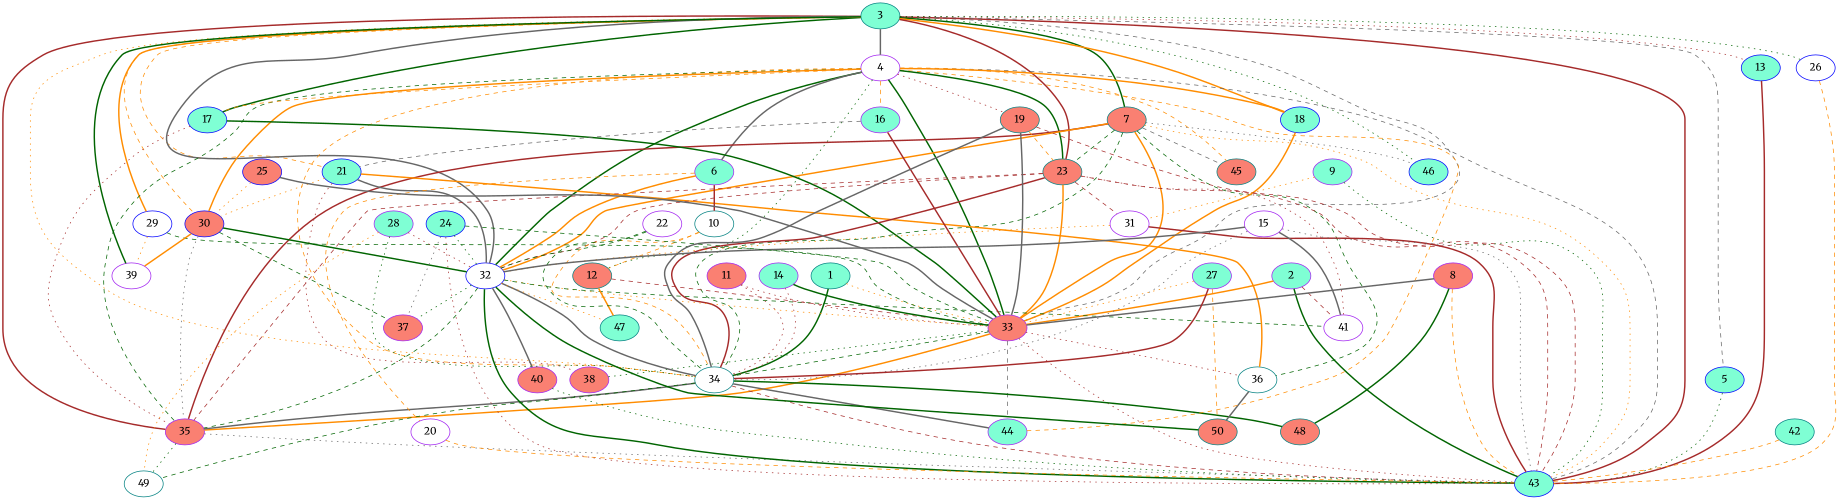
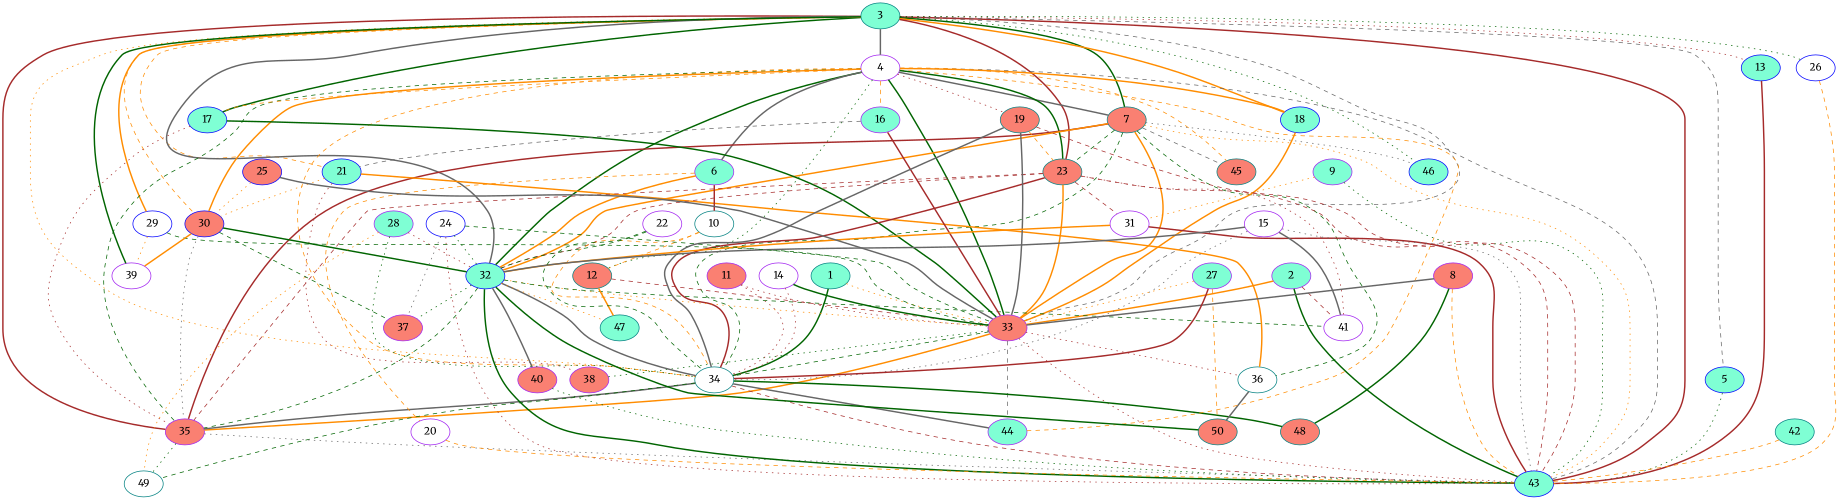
none -> (1004, 93)
(470, 209) -> none
(446, 224) -> (446, 224)
(943, 233) -> (943, 233)
(485, 276) -> (485, 276)
(779, 276) -> (779, 276)
